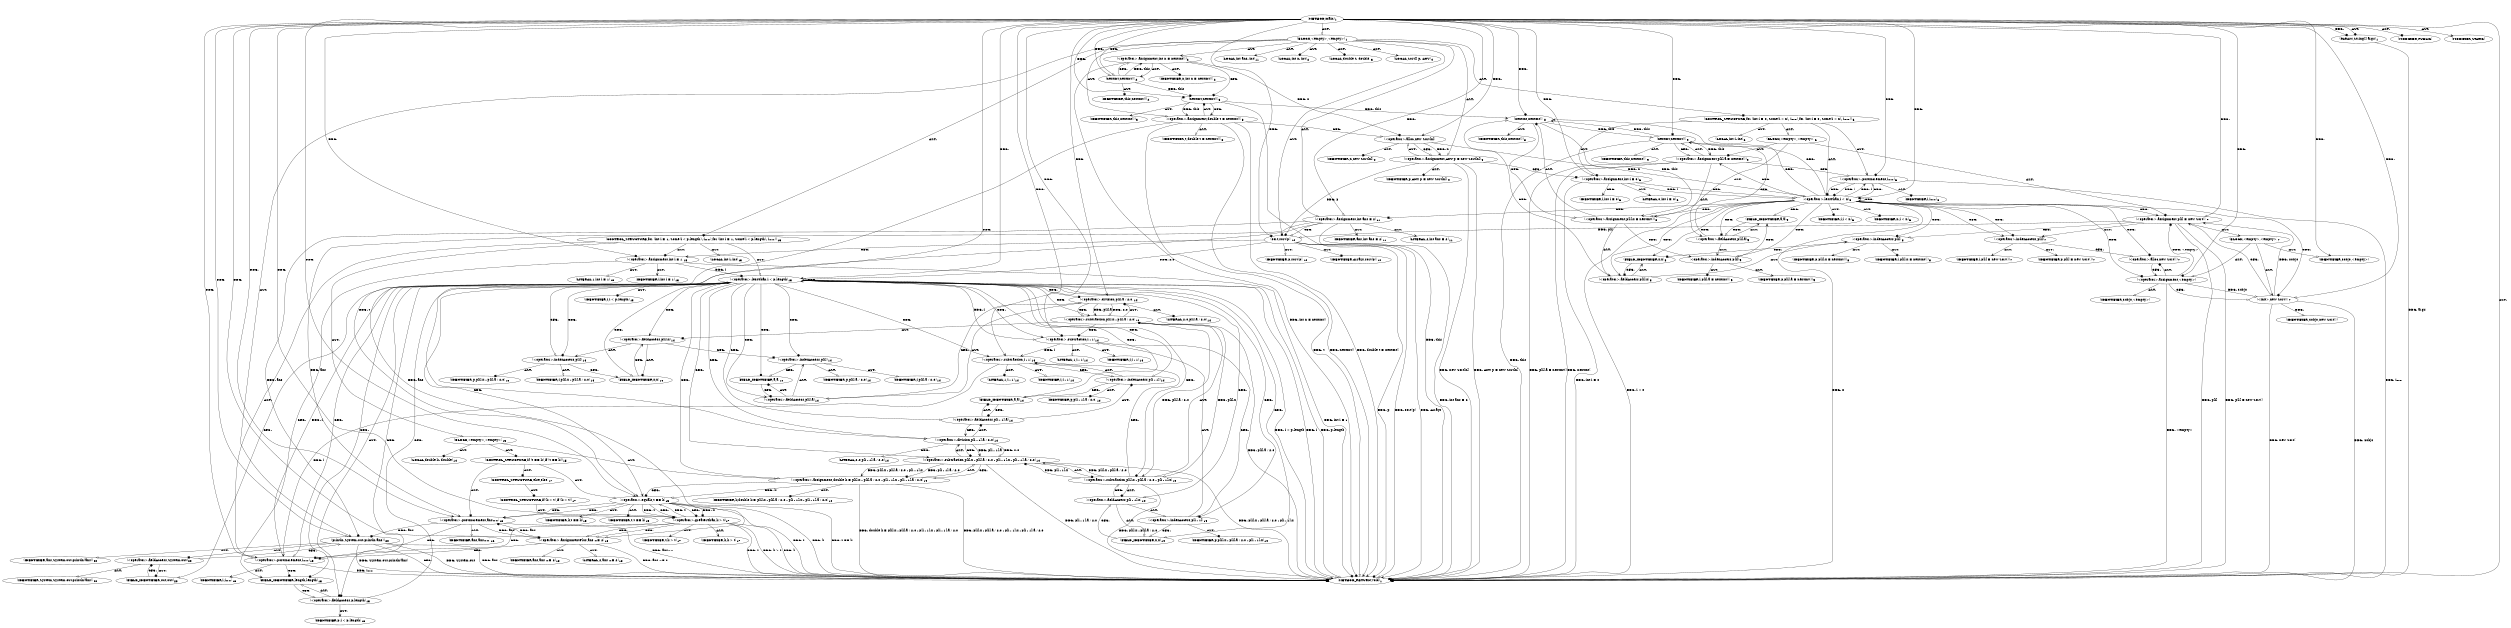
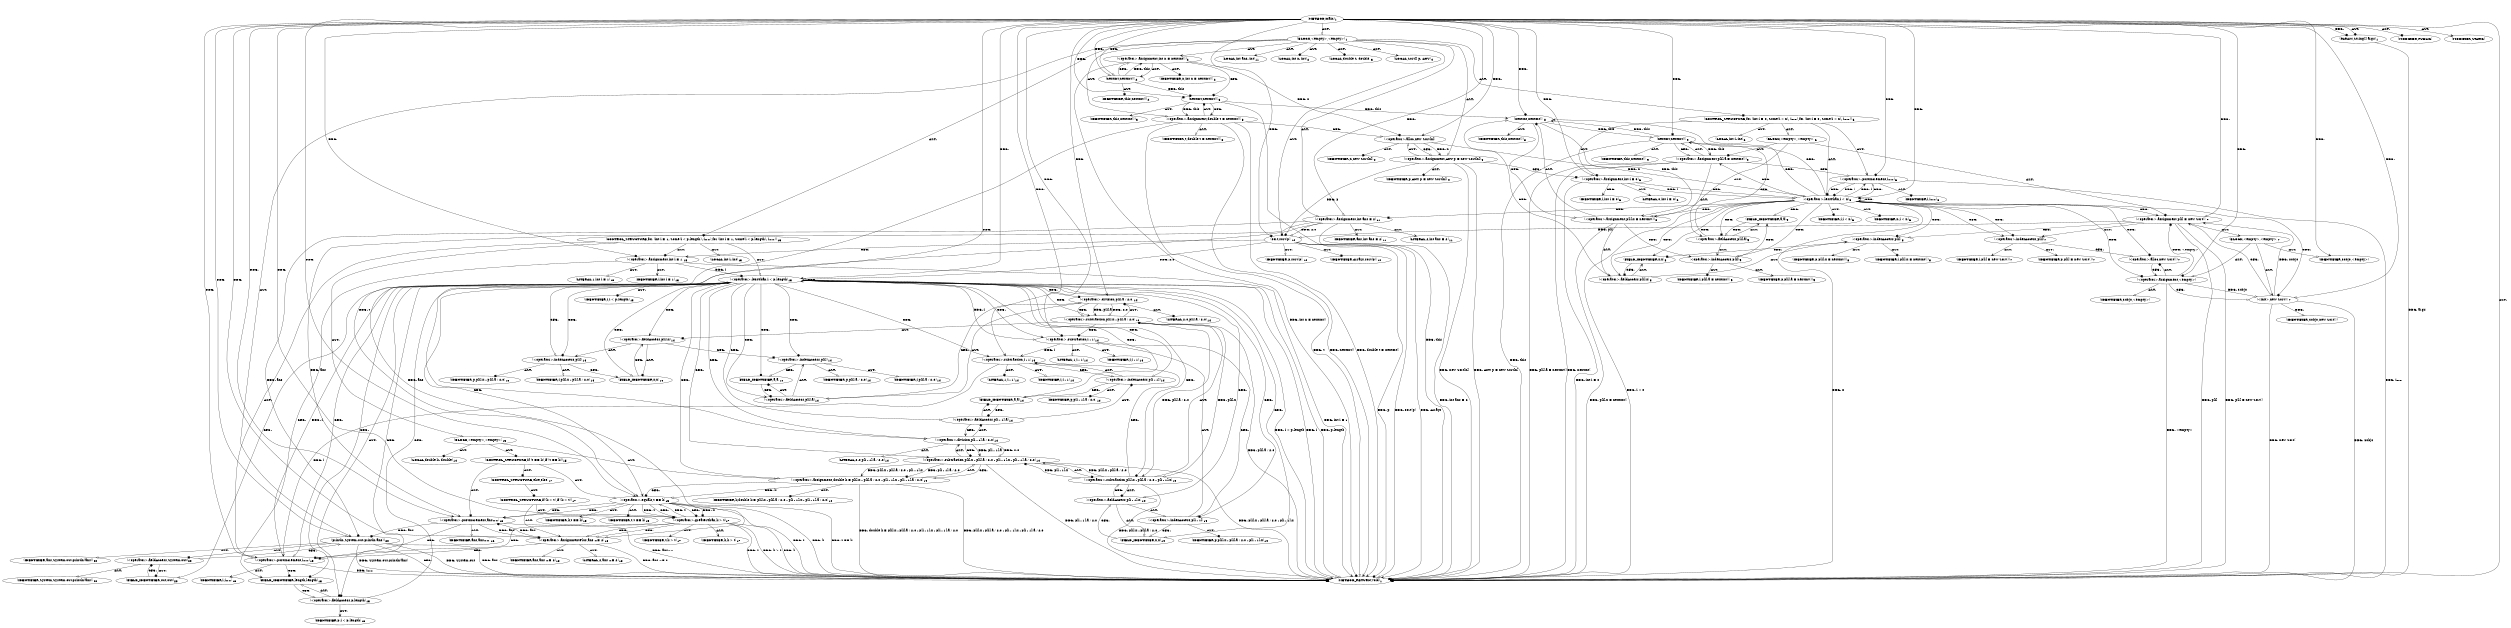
(1309, 230) -> (1309, 230)
(1138, 277) -> (1138, 277)
(926, 450) -> (926, 450)
none -> (1587, 480)
none -> (535, 528)
